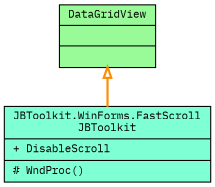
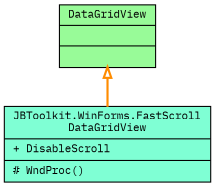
(108, 128) -> (108, 128)
